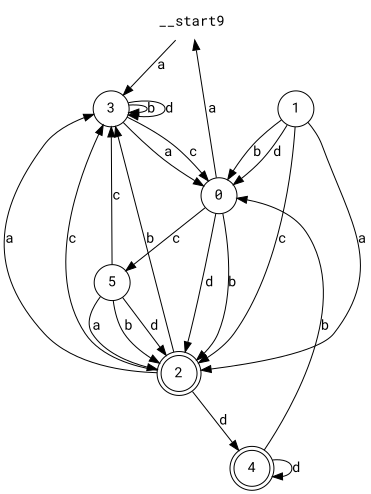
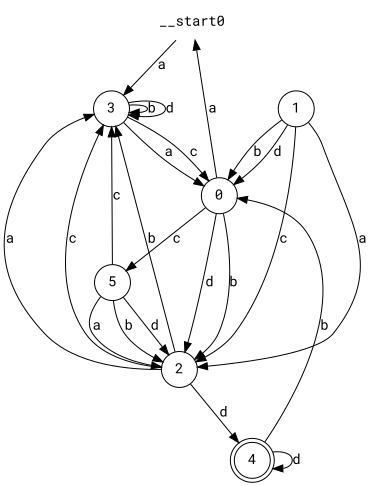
(192, 22) -> (192, 22)
(179, 373) -> (179, 369)
